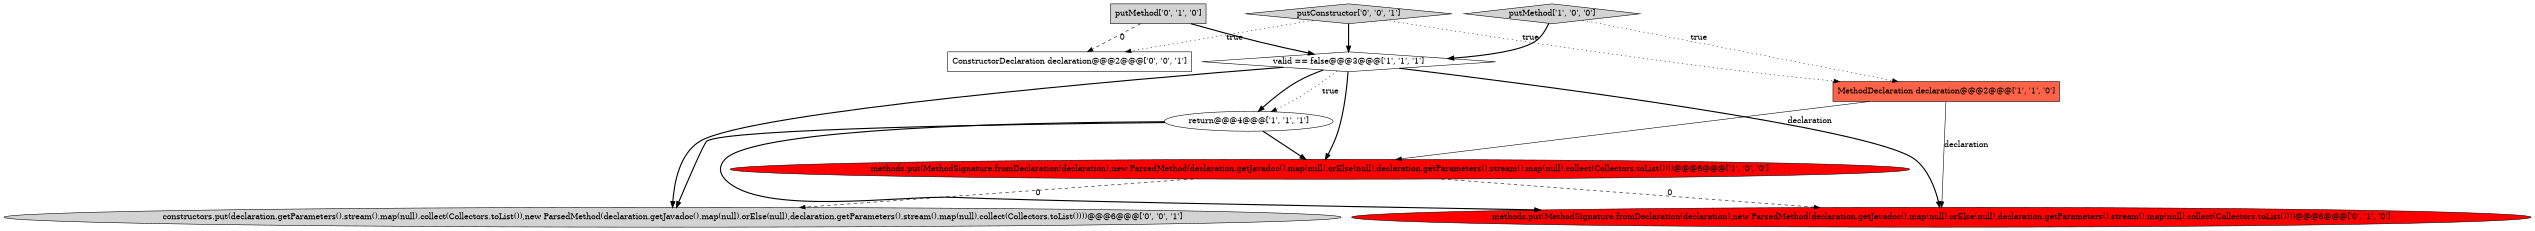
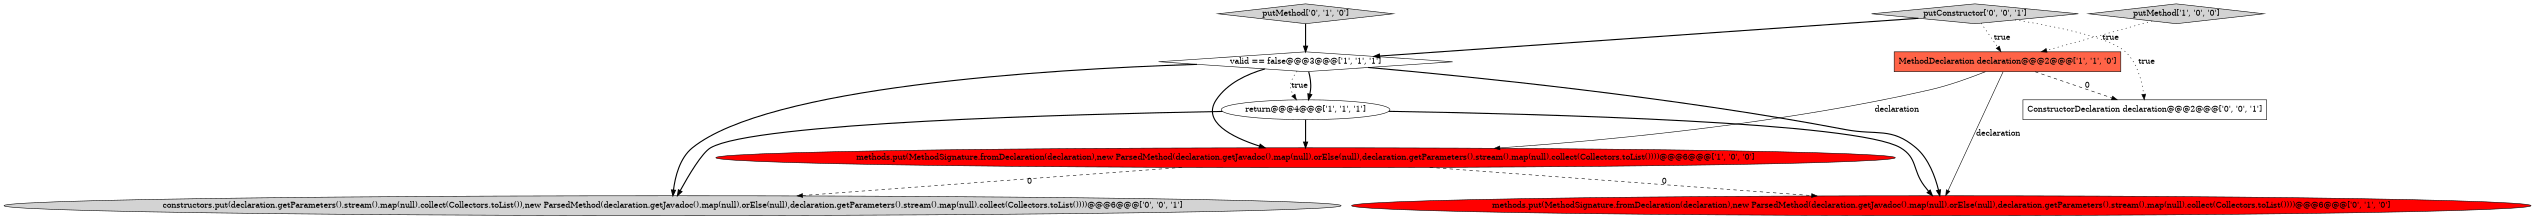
(1158, 14) -> (1306, 14)
(1116, 37) -> (2073, 85)
(1507, 51) -> none
